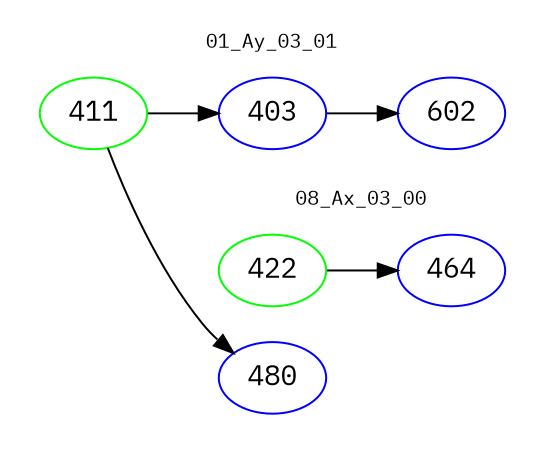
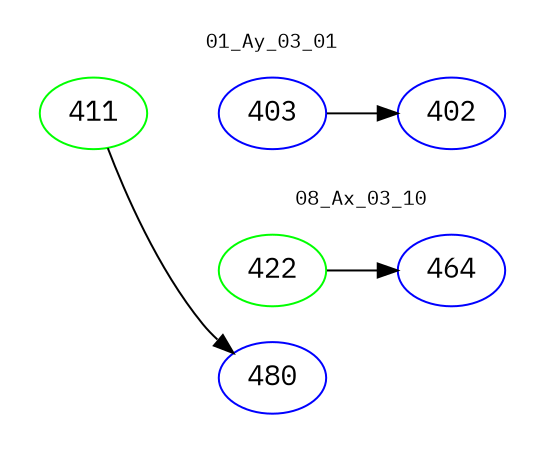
(173, 113) -> none
(451, 113) -> (451, 113)
(362, 200) -> (362, 200)
